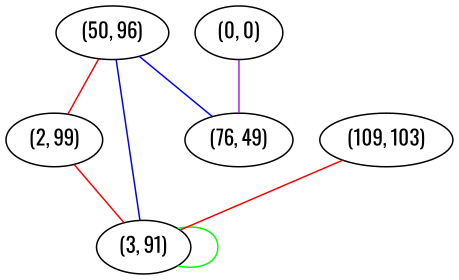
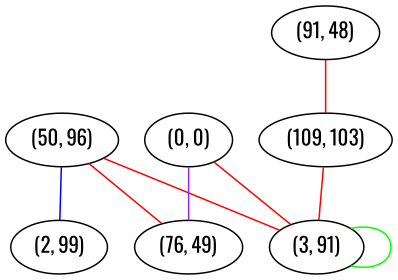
none -> (326, 33)
(83, 86) -> (61, 194)
(176, 86) -> (125, 194)
(128, 140) -> (200, 198)
(99, 194) -> (252, 193)
